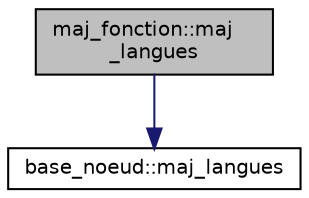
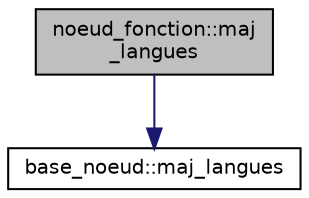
(154, 42) -> (154, 42)
